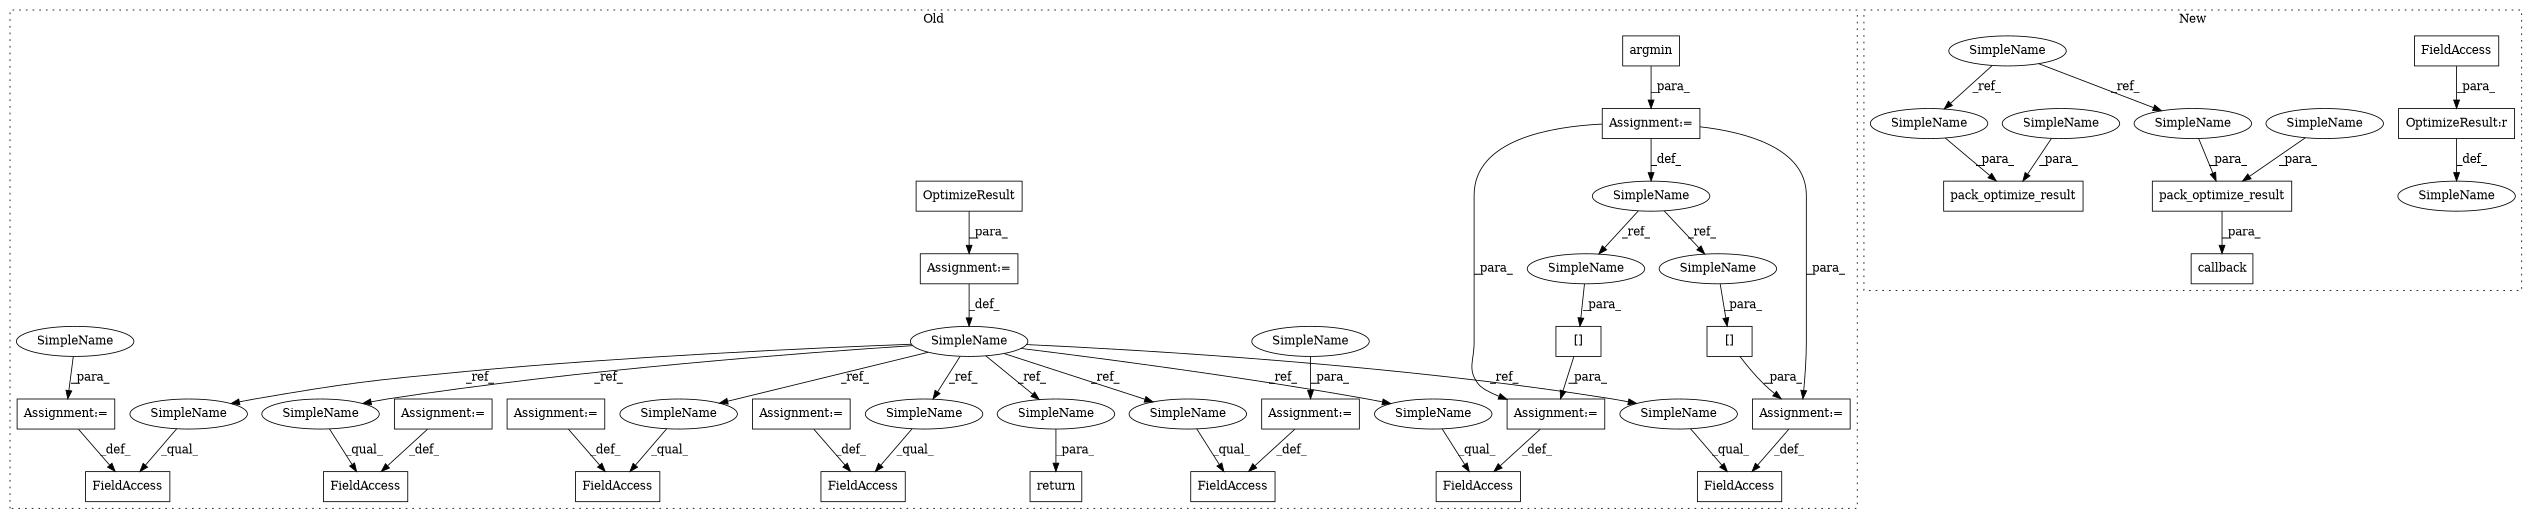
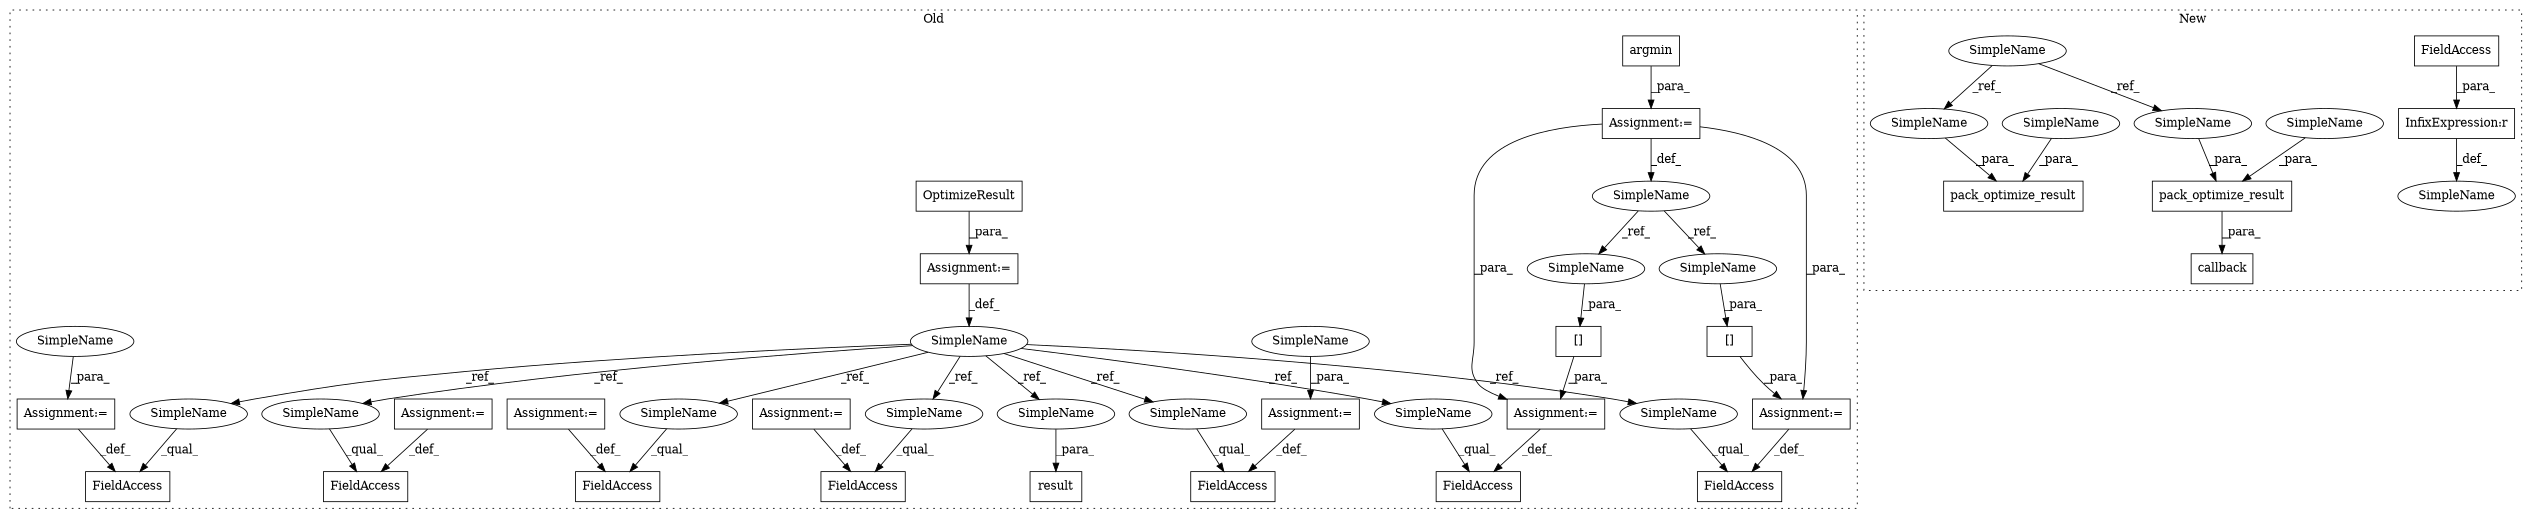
(2457, 124) -> (2457, 124)
(1056, 487) -> (1056, 487)
